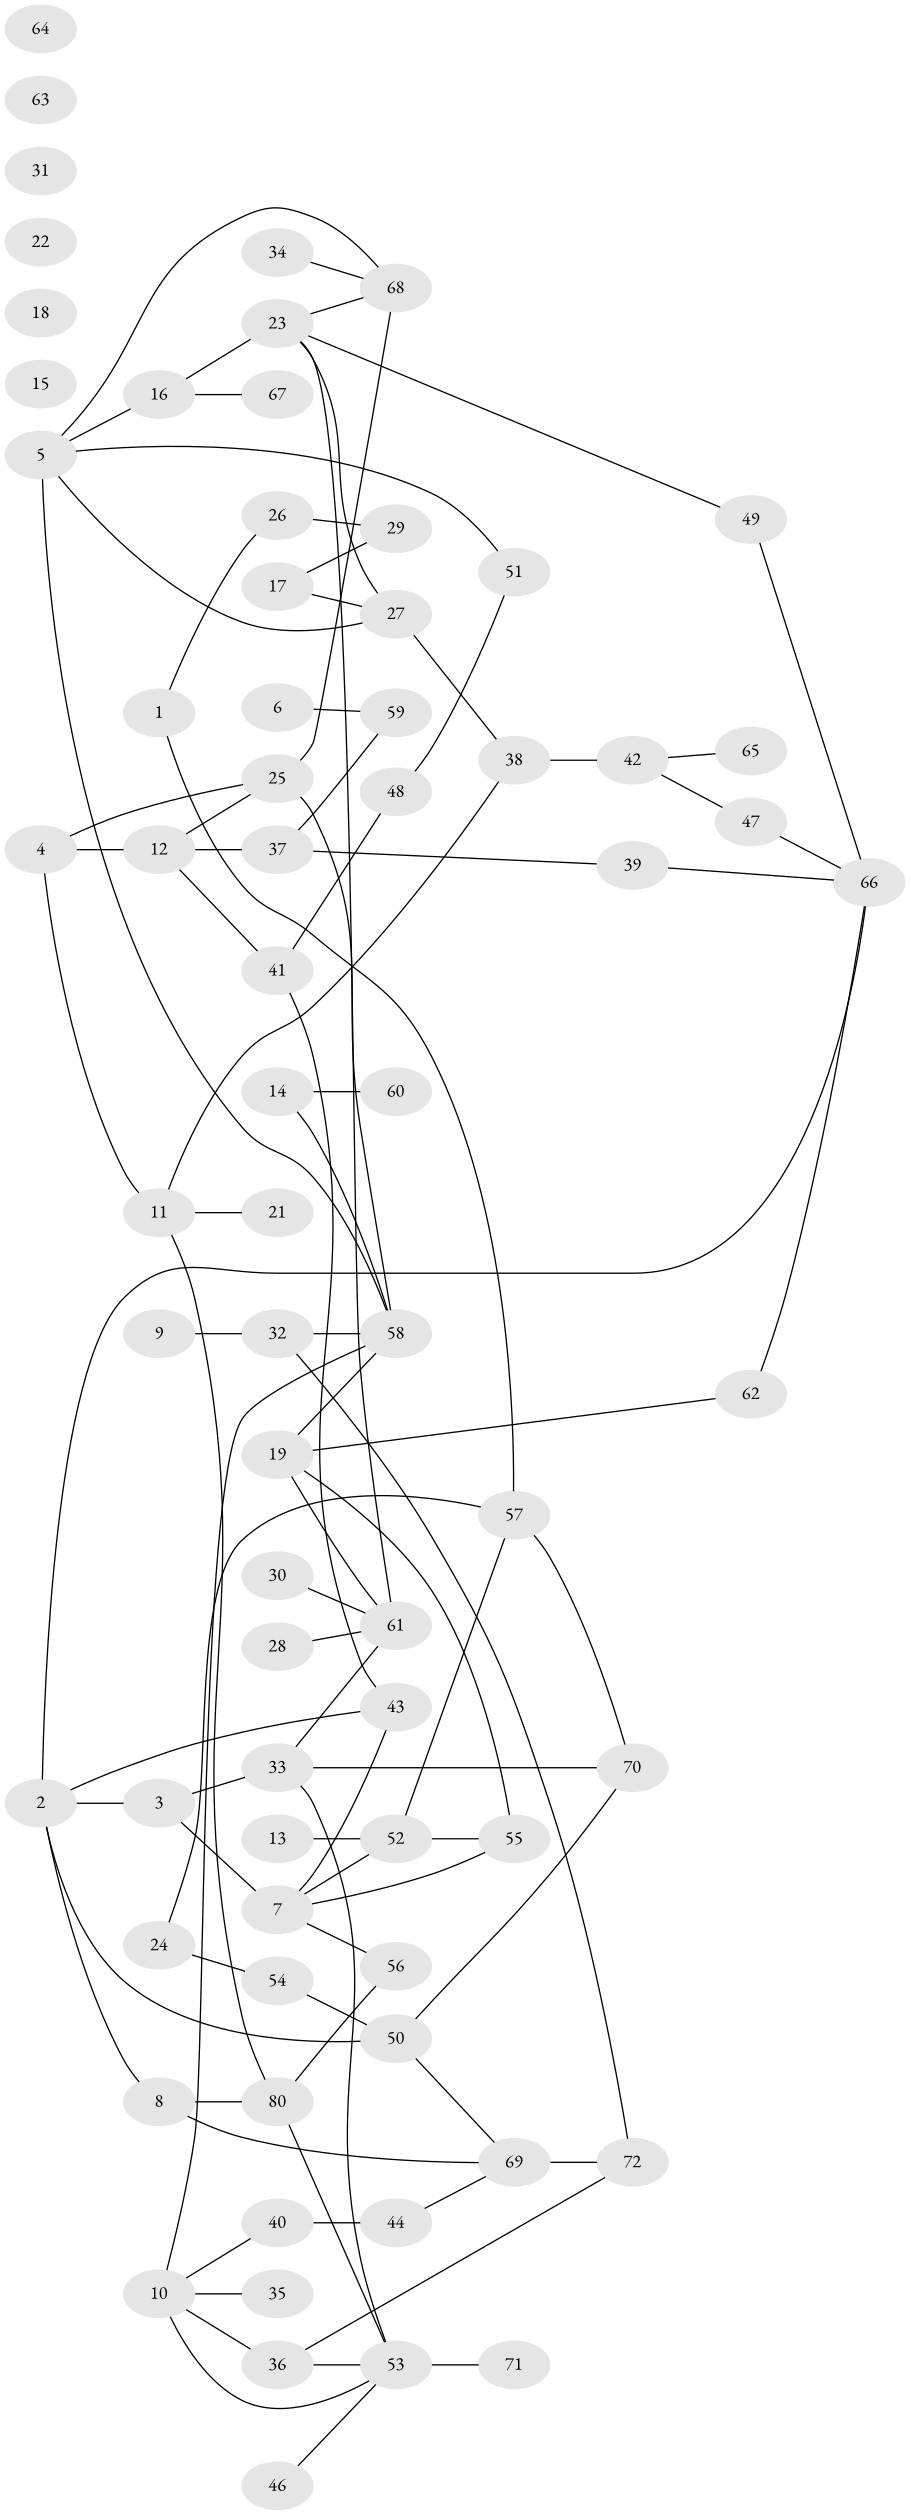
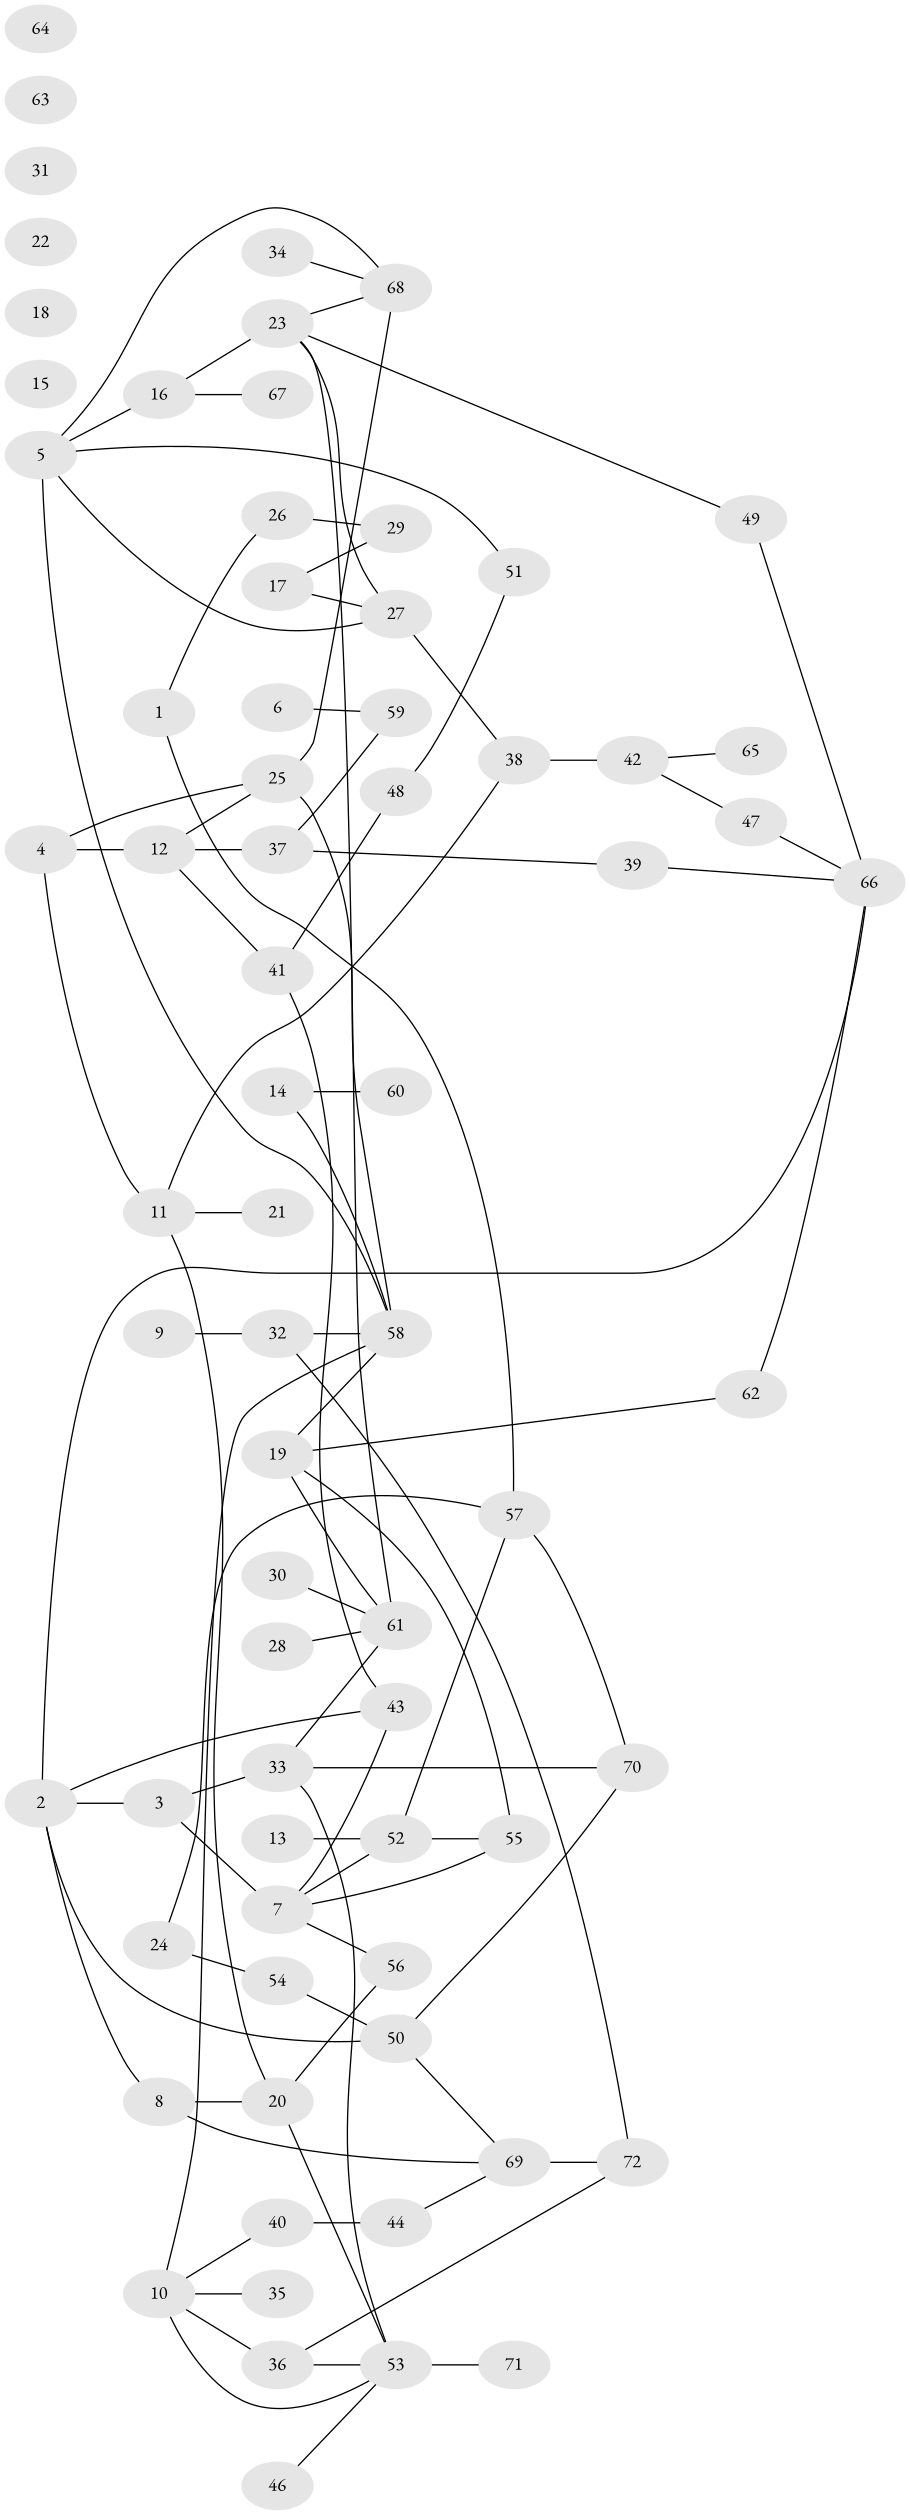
(278, 2102) -> (278, 2102)
